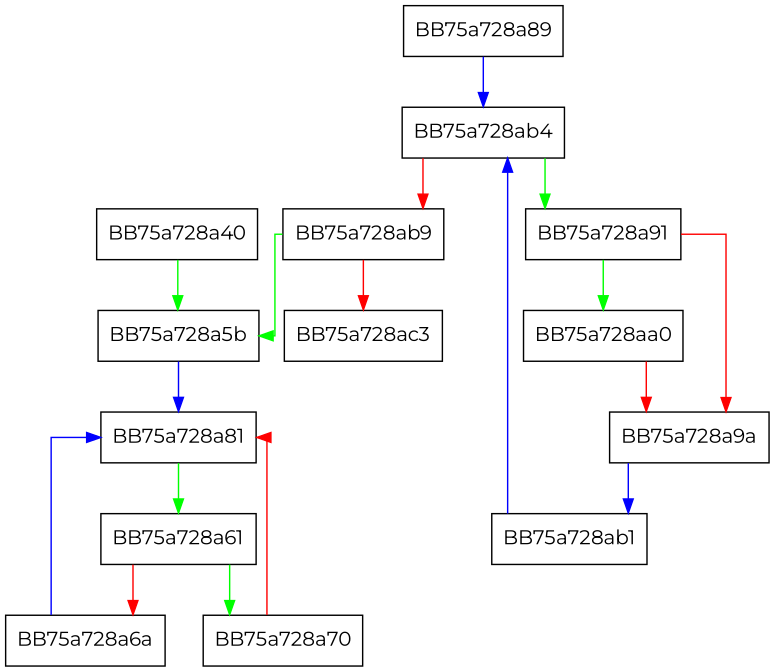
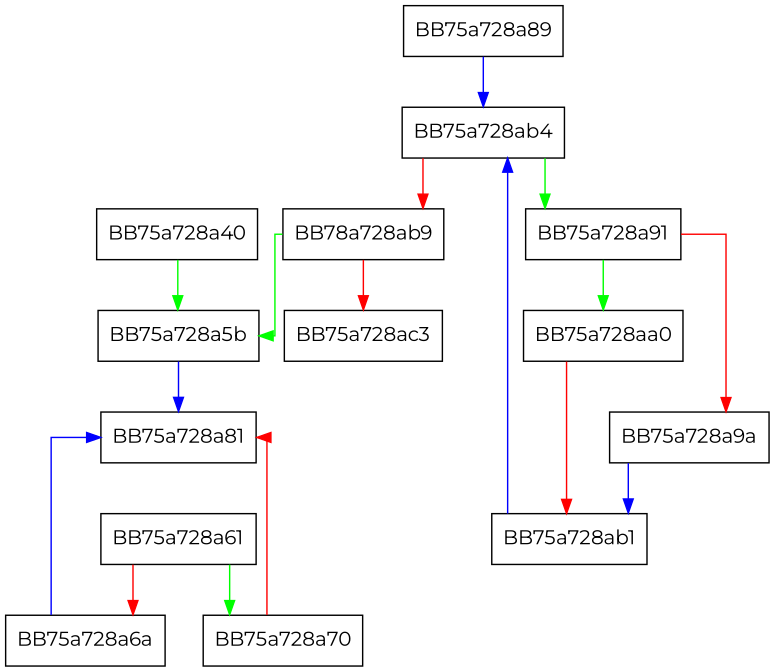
(363, 234) -> (363, 234)
(646, 379) -> (567, 430)
(179, 481) -> none
